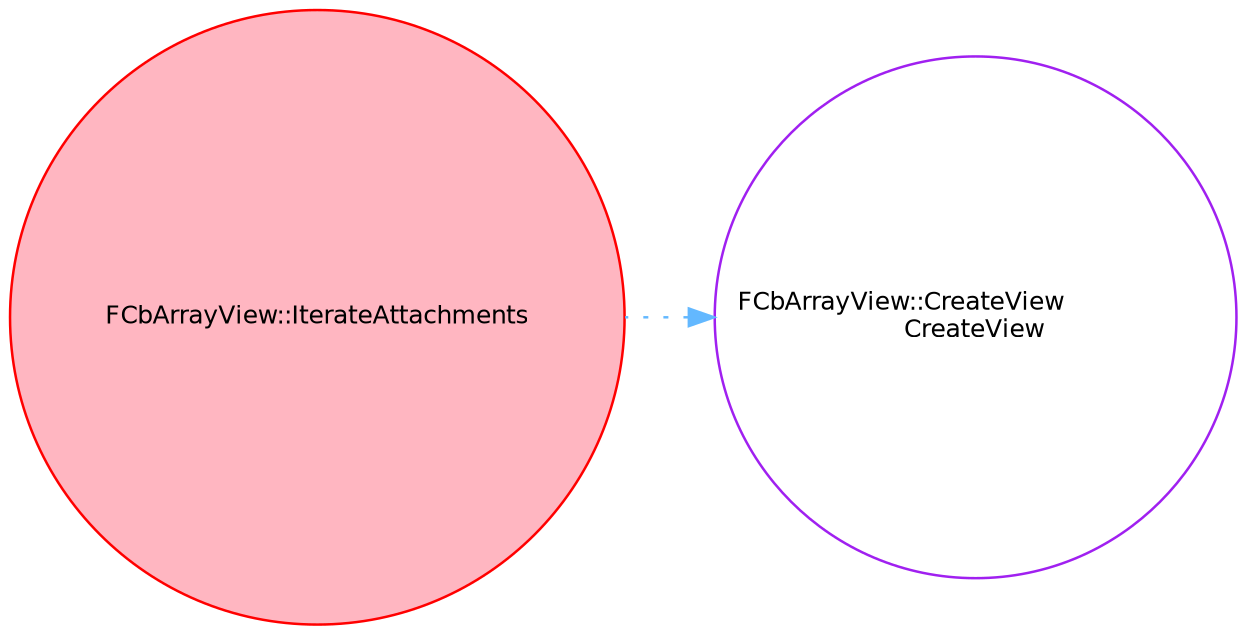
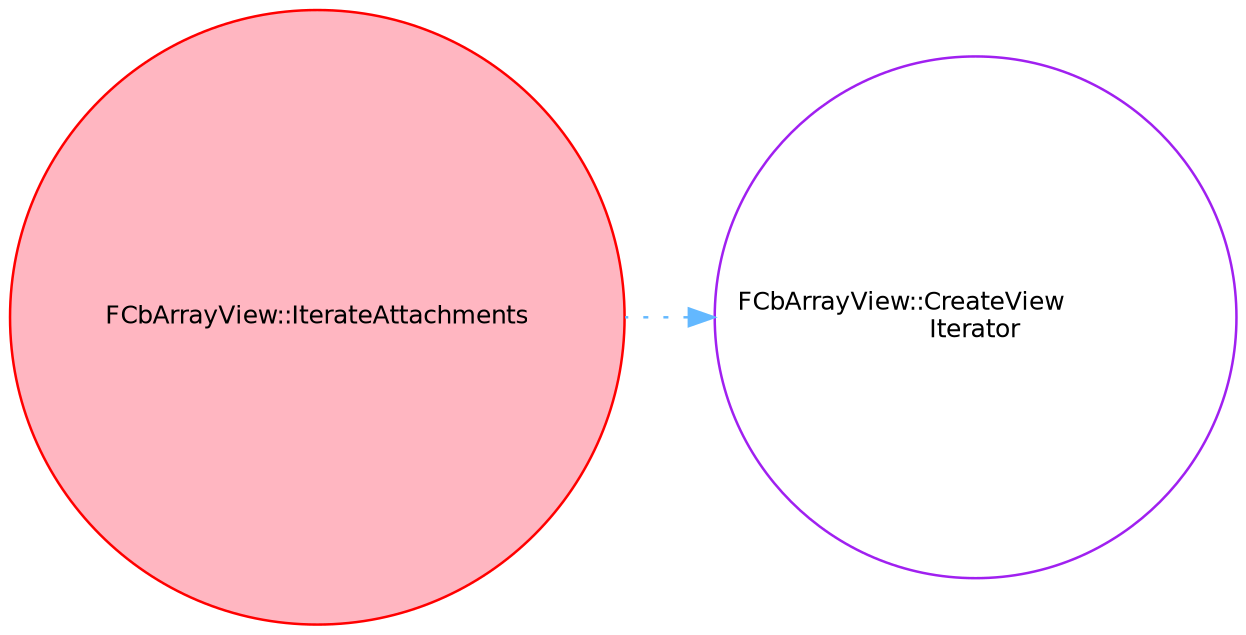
(976, 317) -> (976, 317)
